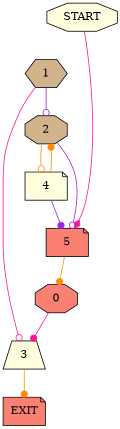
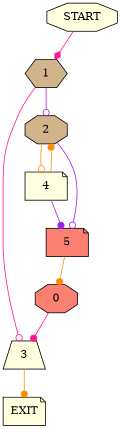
(93, 126) -> (67, 41)
(24, 411) -> (24, 411)
